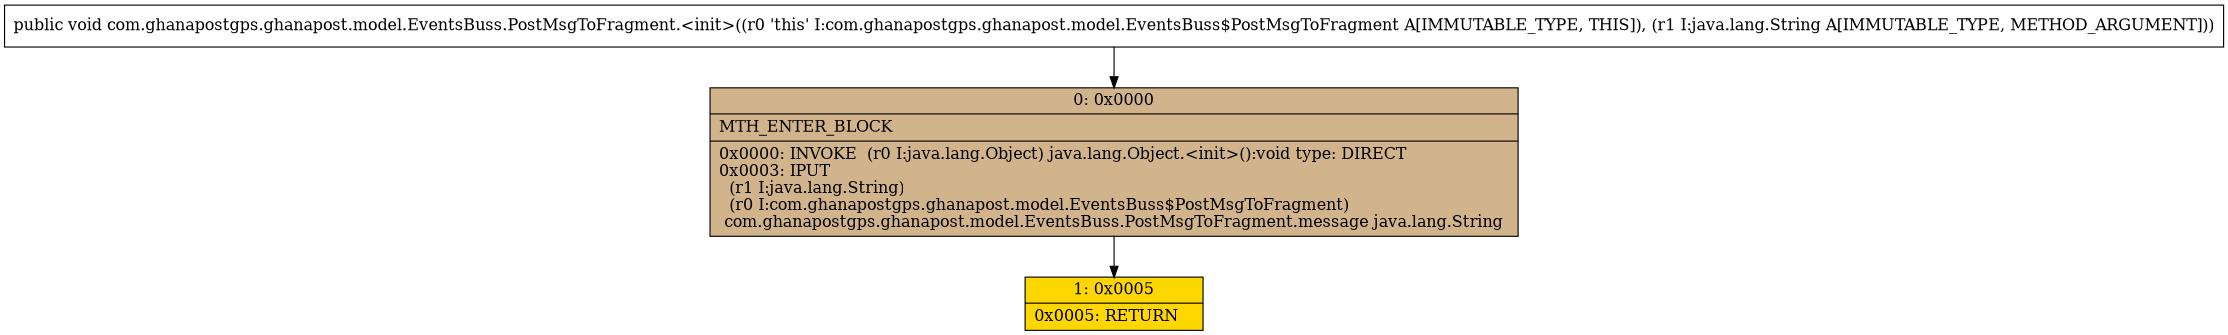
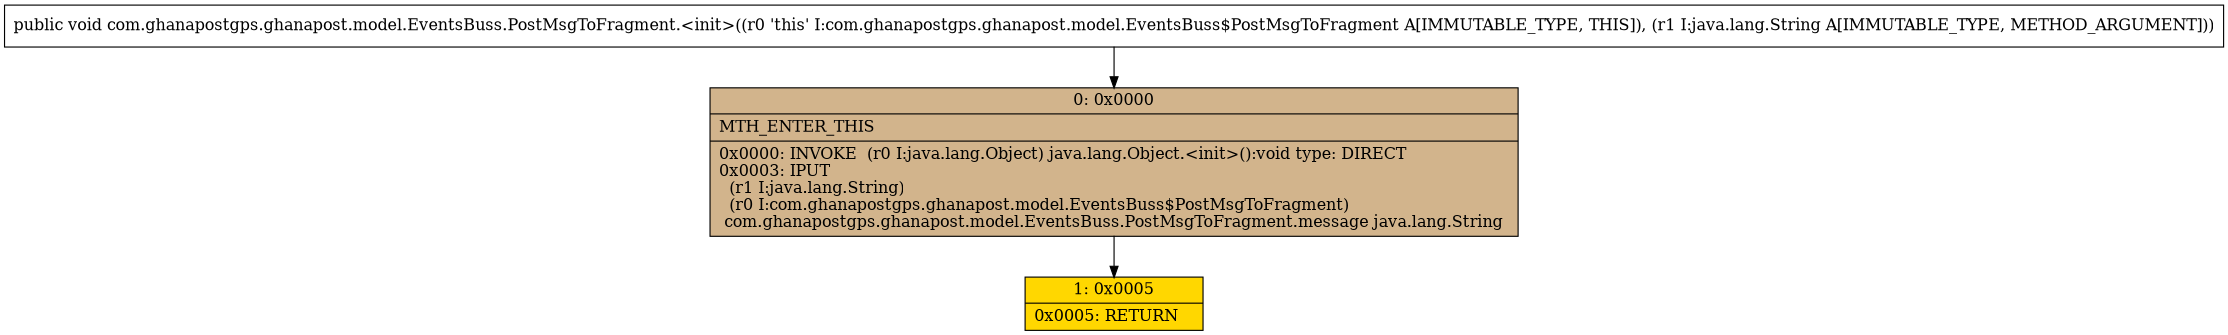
(806, 127) -> (797, 127)
